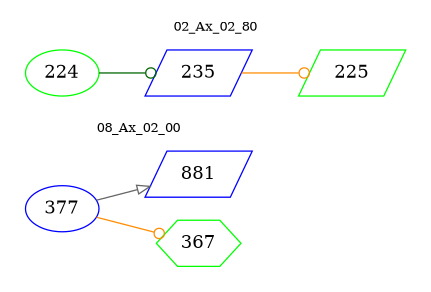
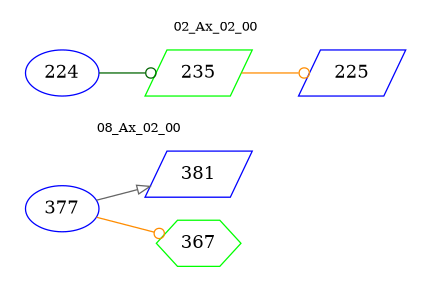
(216, 28) -> (216, 28)
(62, 73) -> (62, 73)
(199, 73) -> (199, 73)
(352, 73) -> (352, 73)
(199, 174) -> (199, 174)
